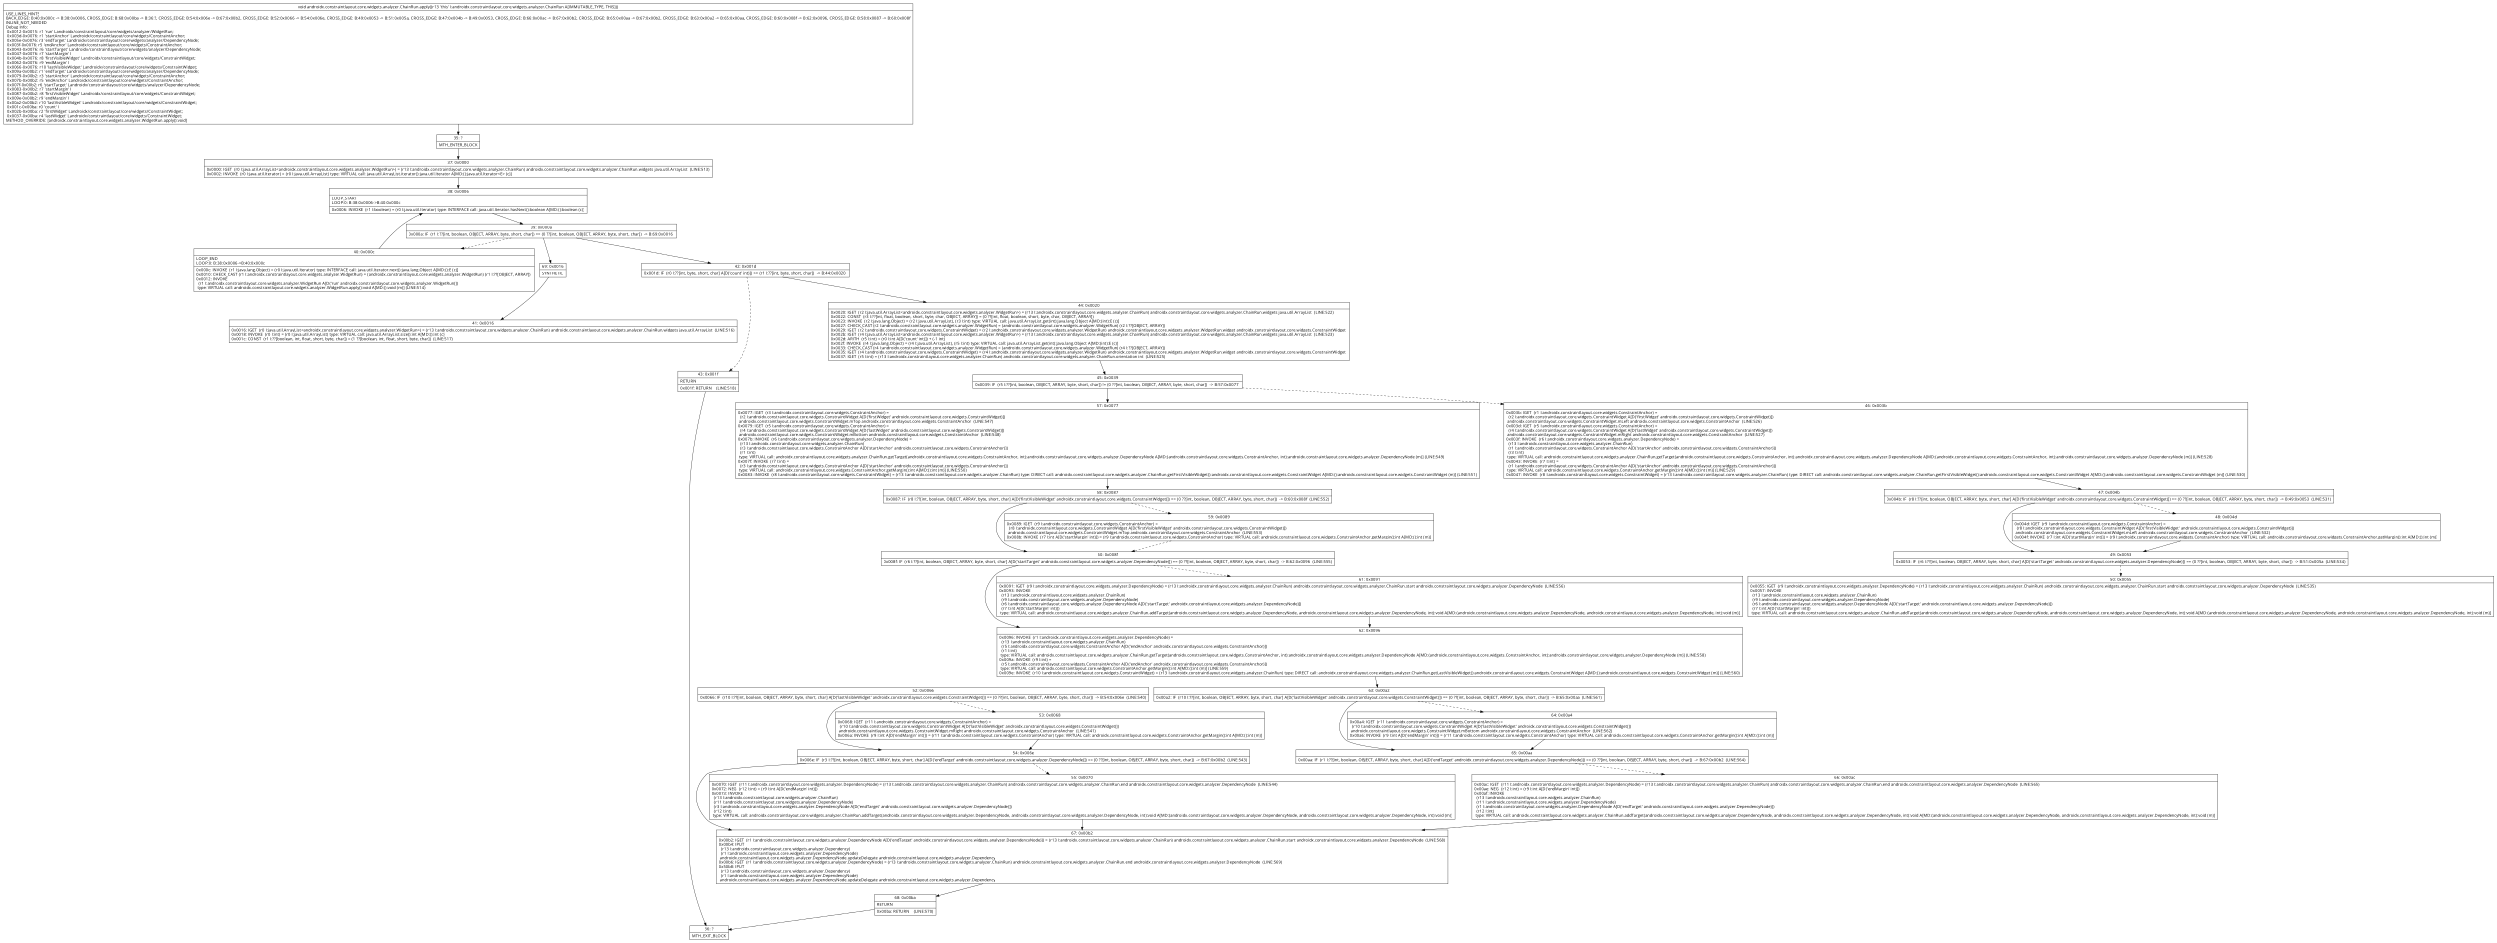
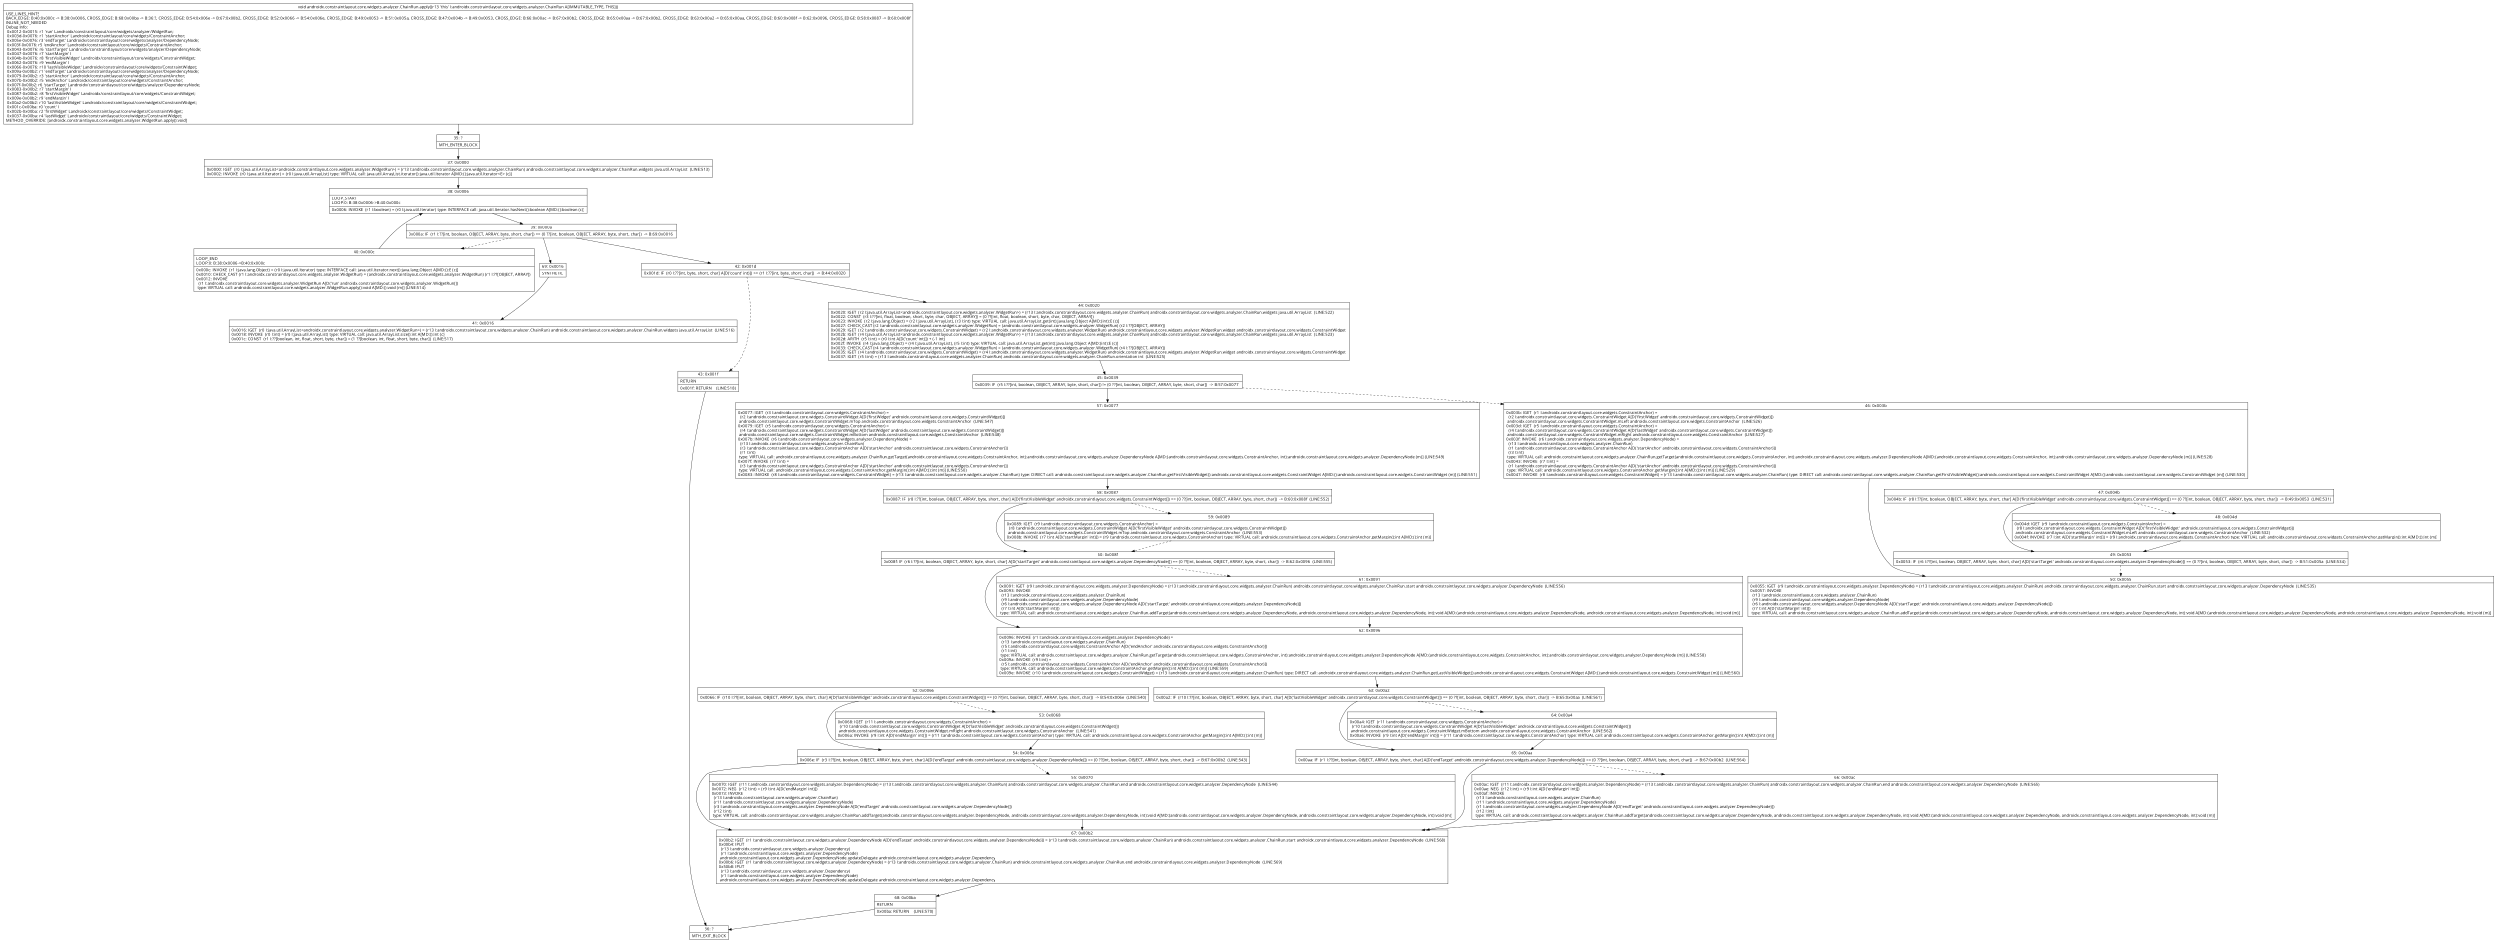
(2057, 483) -> (1875, 541)
none -> (1465, 802)
